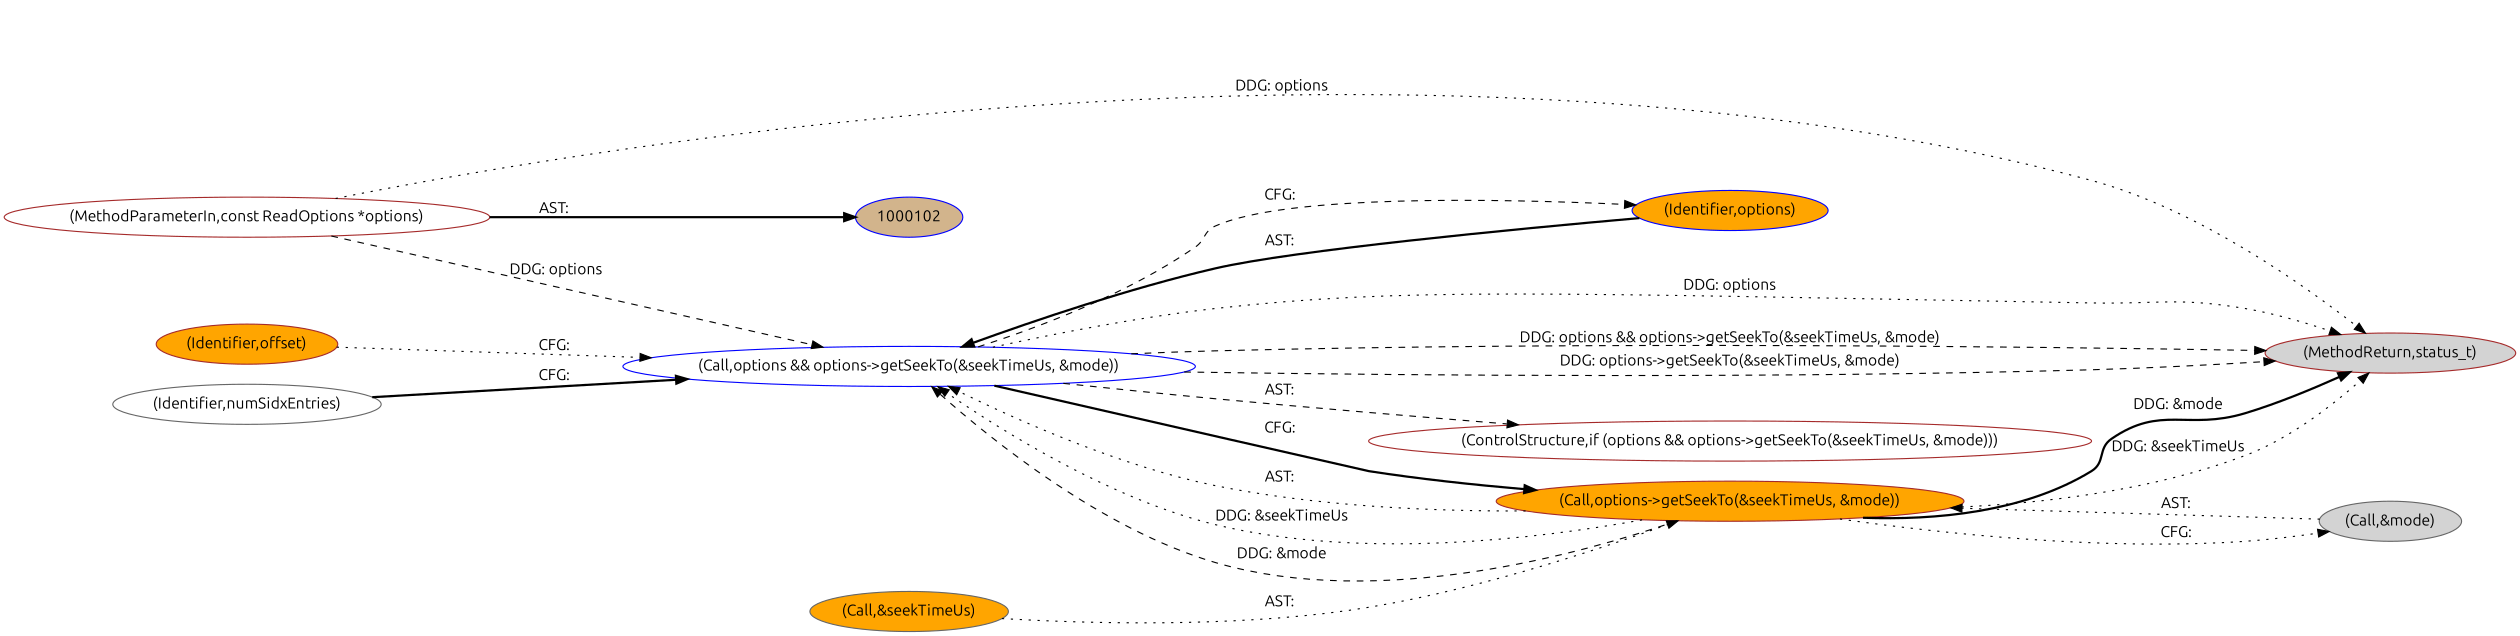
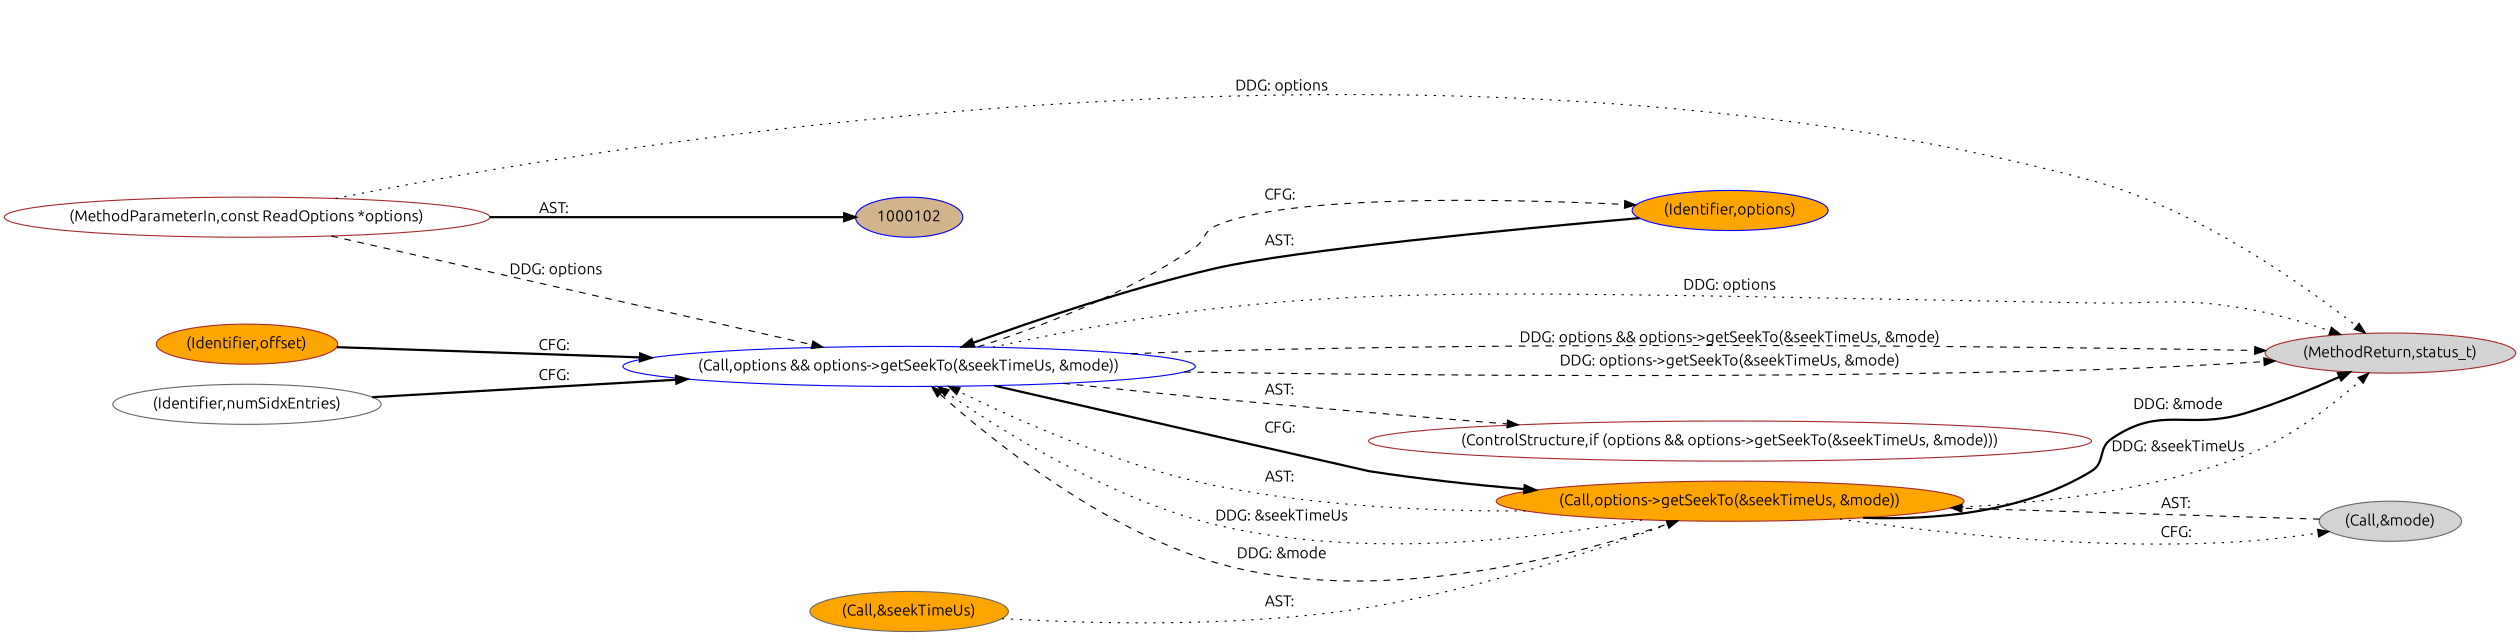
(488, 352) -> (488, 352)
(2141, 514) -> (2141, 514)
